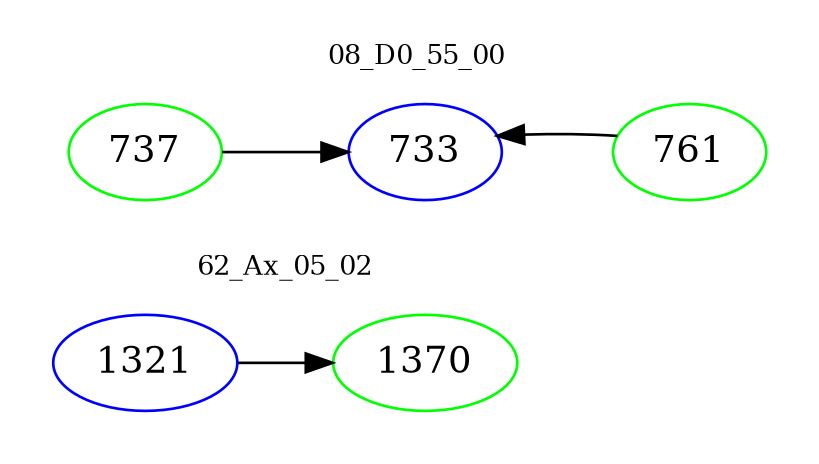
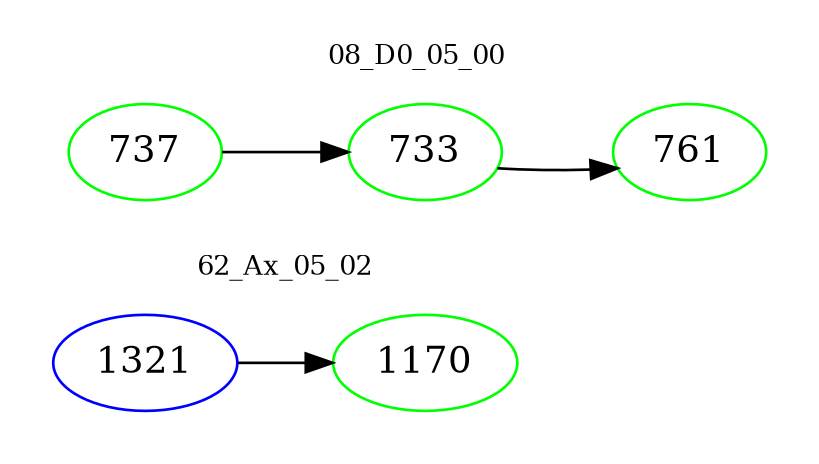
(417, 57) -> (417, 57)
(571, 134) -> (544, 170)
(425, 152) -> (425, 152)
(425, 363) -> (425, 363)
